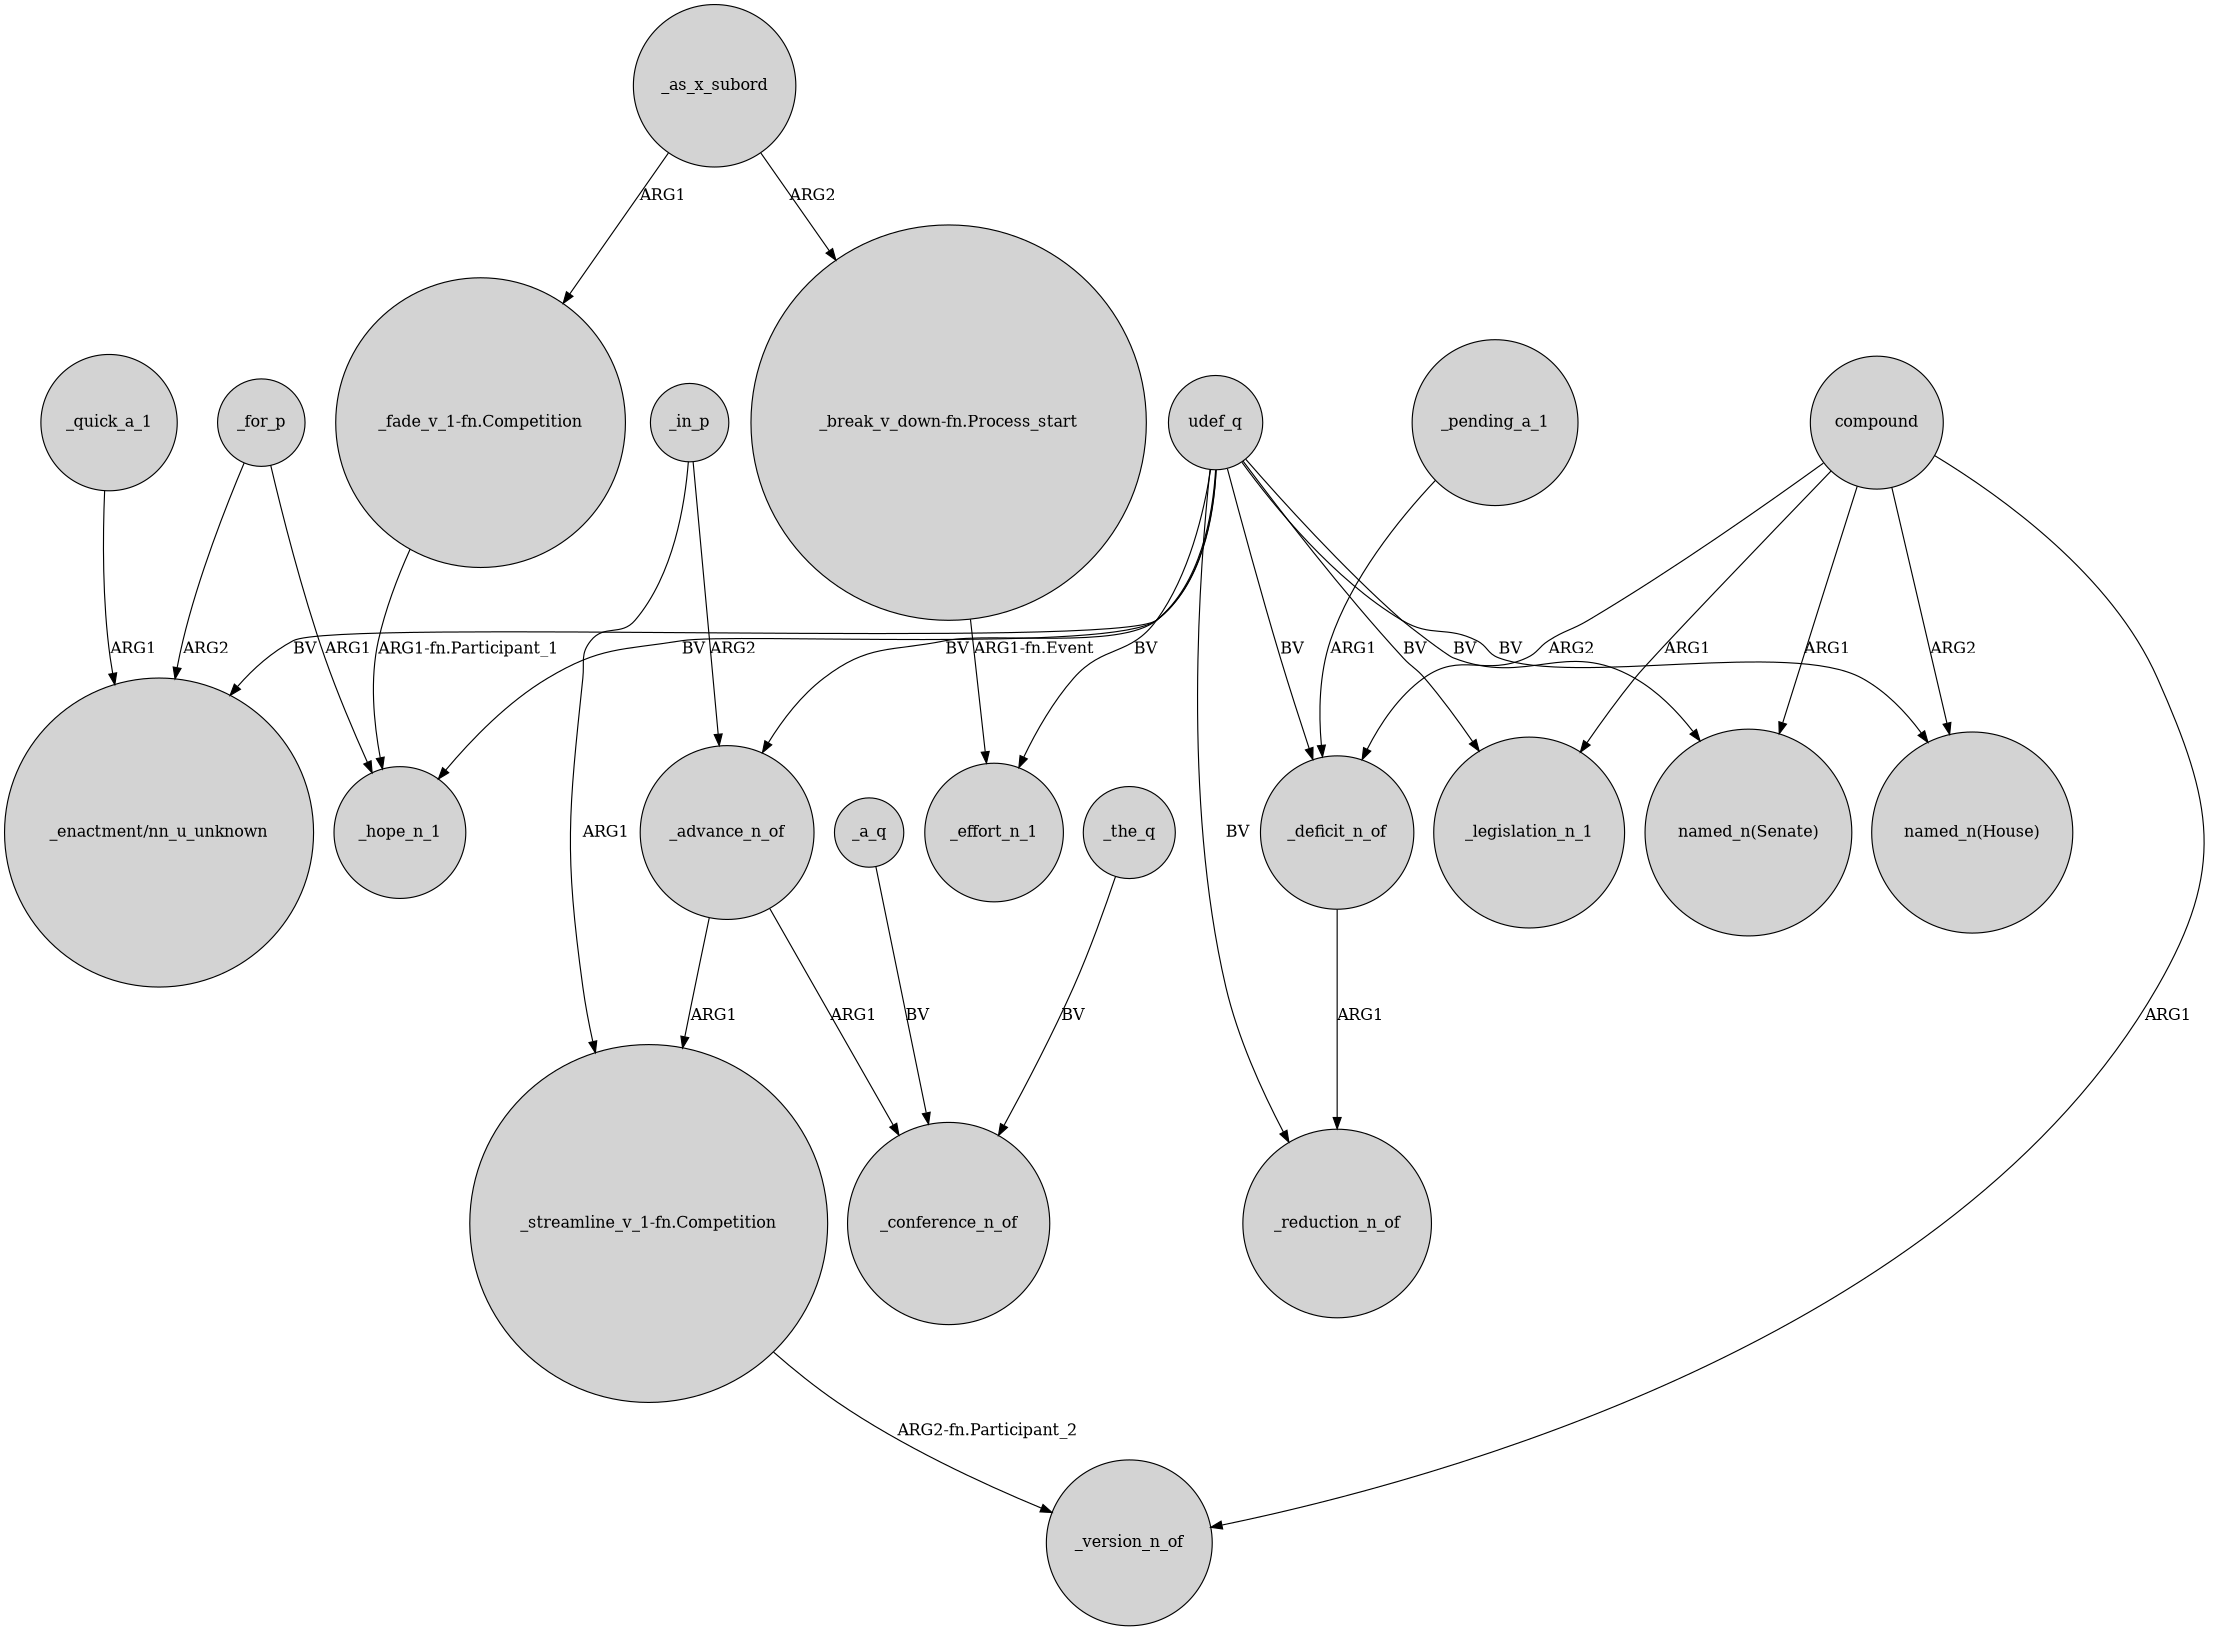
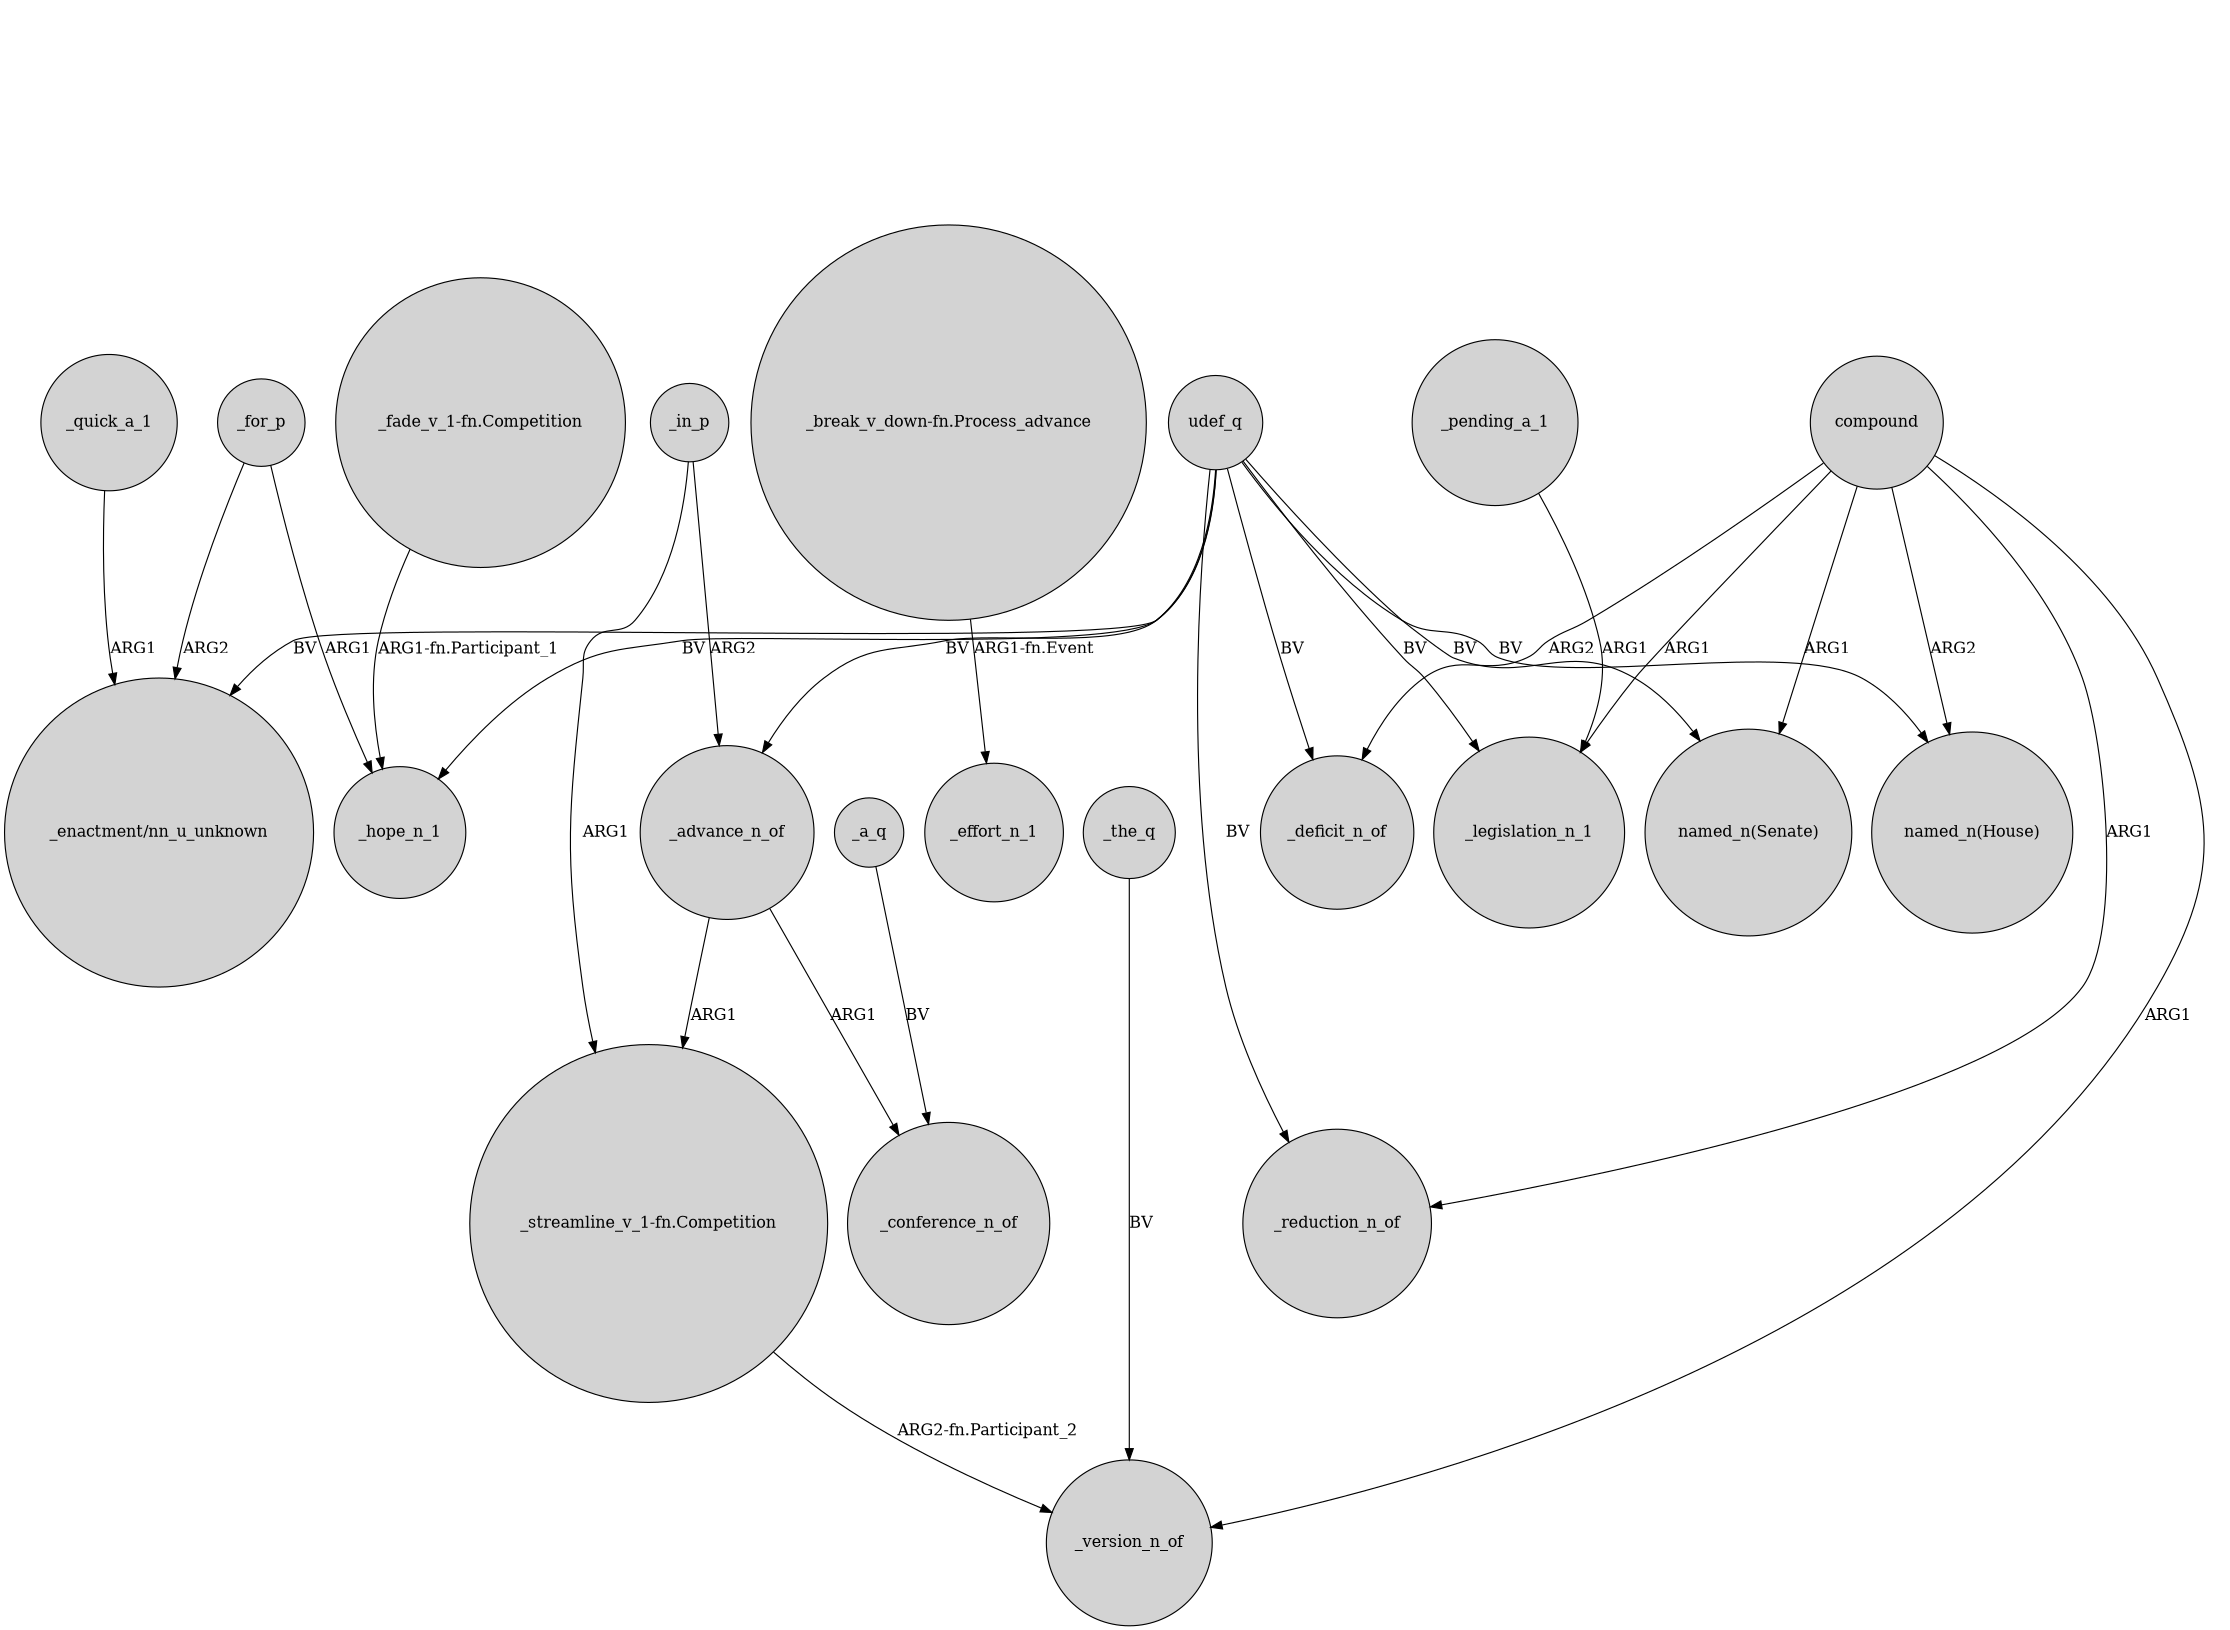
(715, 86) -> none
(949, 423) -> (949, 423)
(1345, 607) -> (1590, 607)
(1138, 639) -> none
(1066, 1003) -> (1129, 1163)
(1337, 1013) -> (2044, 1022)
